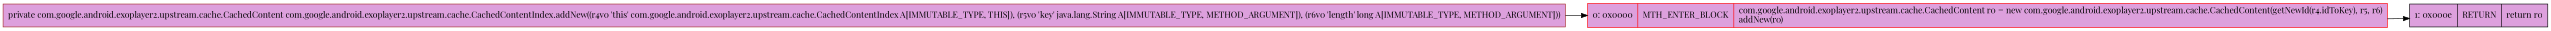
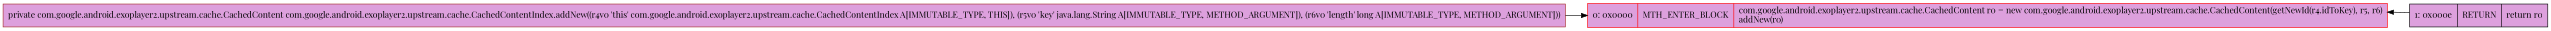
(2395, 19) -> (2402, 12)
